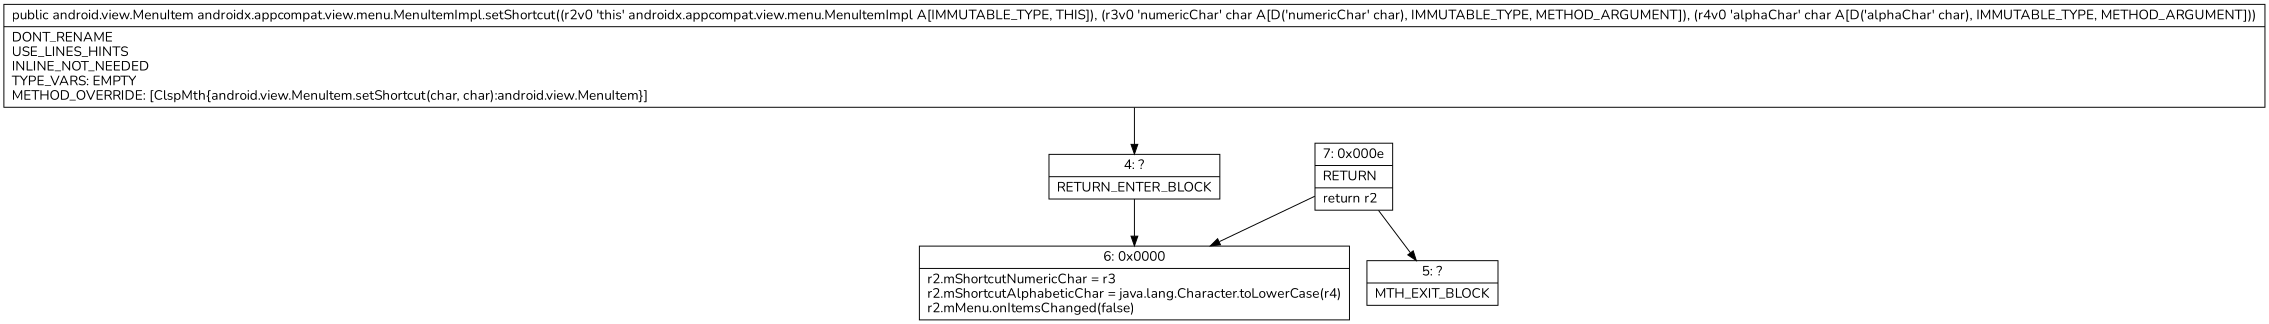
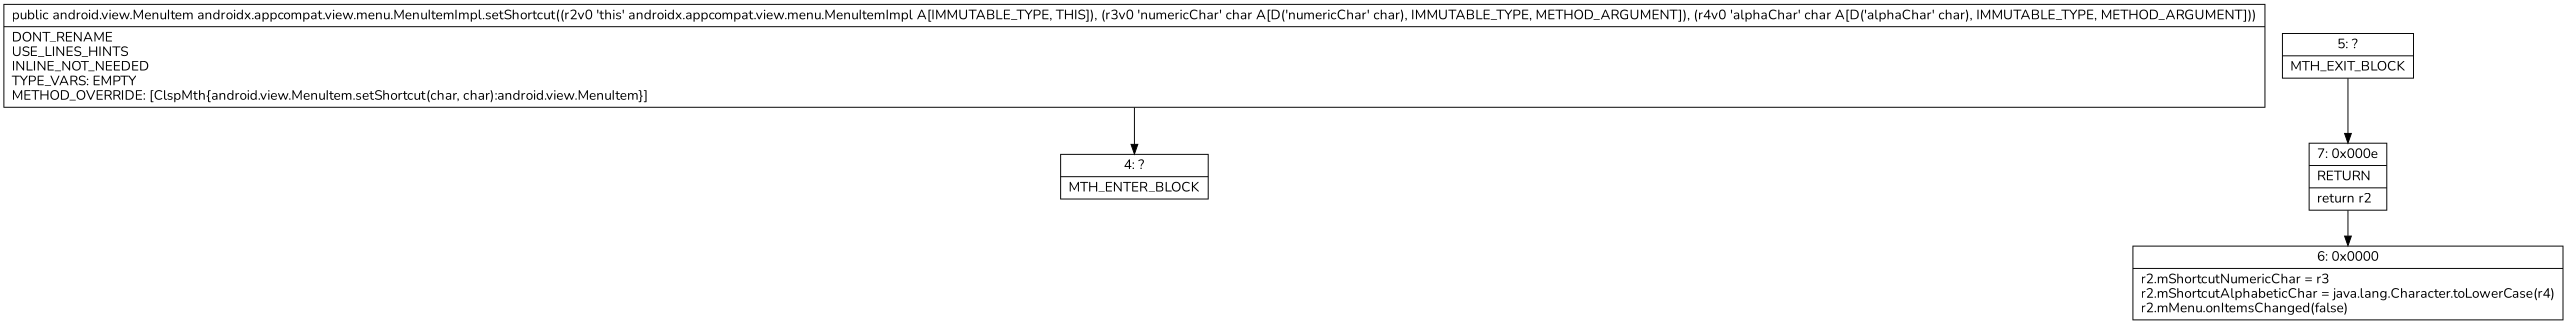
(1134, 187) -> (1134, 187)
(1134, 218) -> none
(1394, 232) -> (2348, 106)
